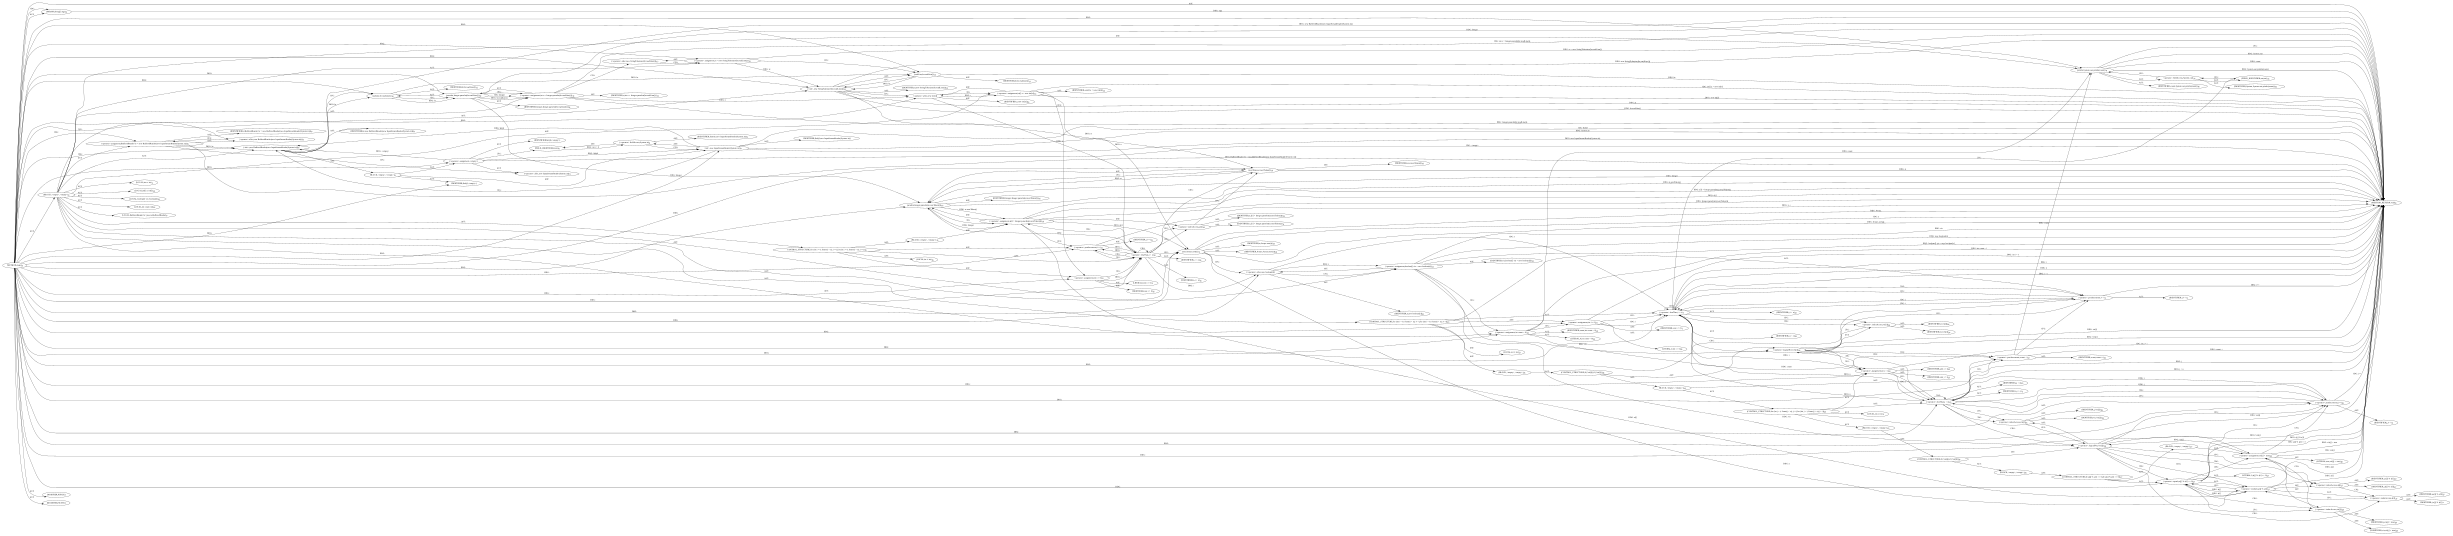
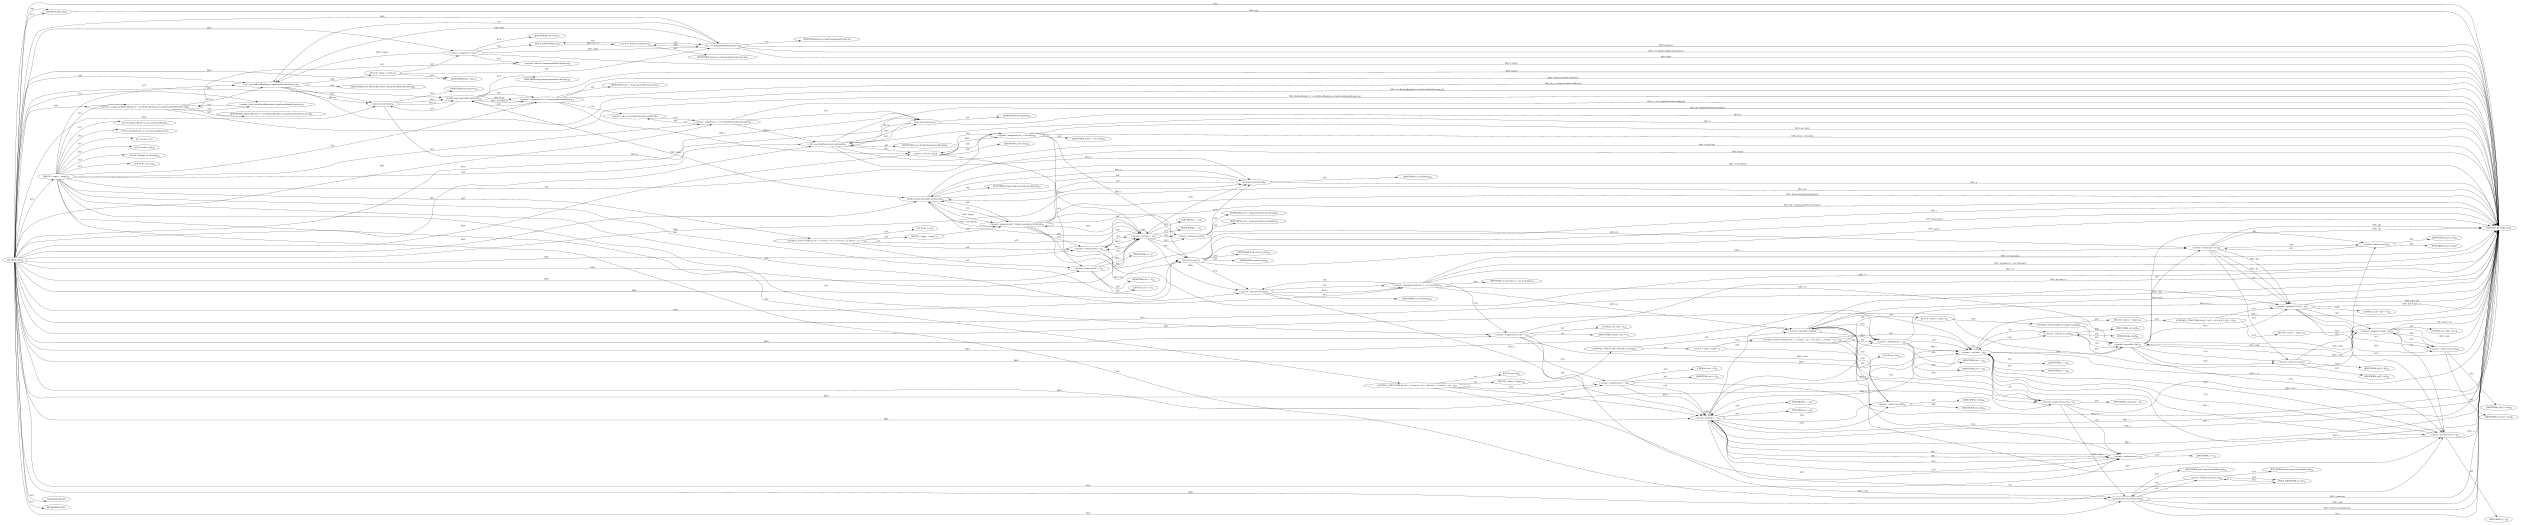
none -> (145, 131)
(2222, 483) -> none
